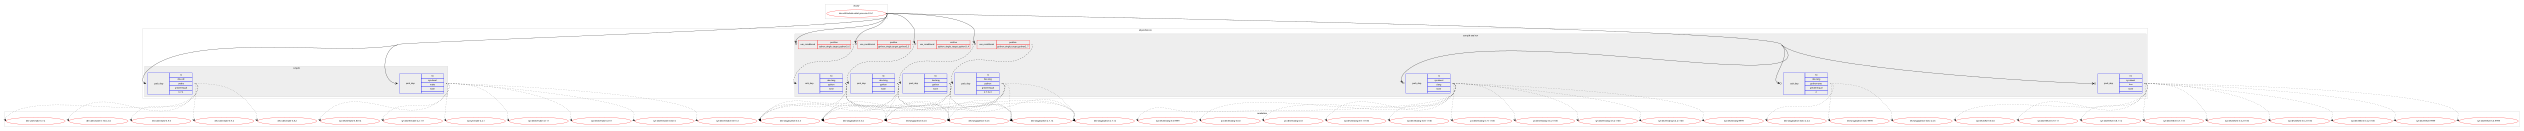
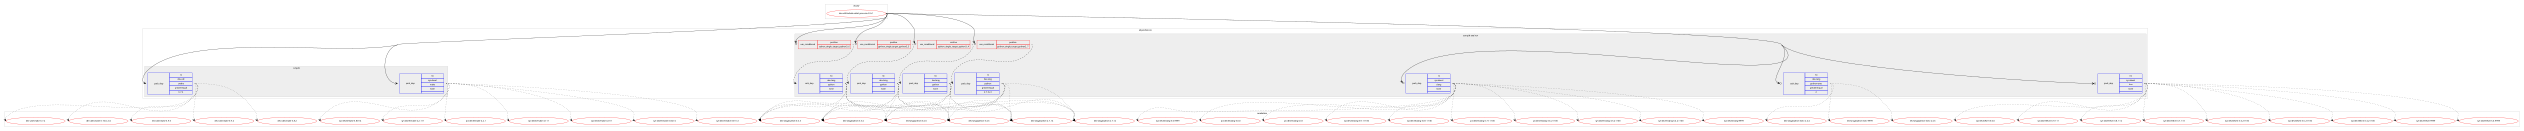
(476, 121) -> (476, 121)
